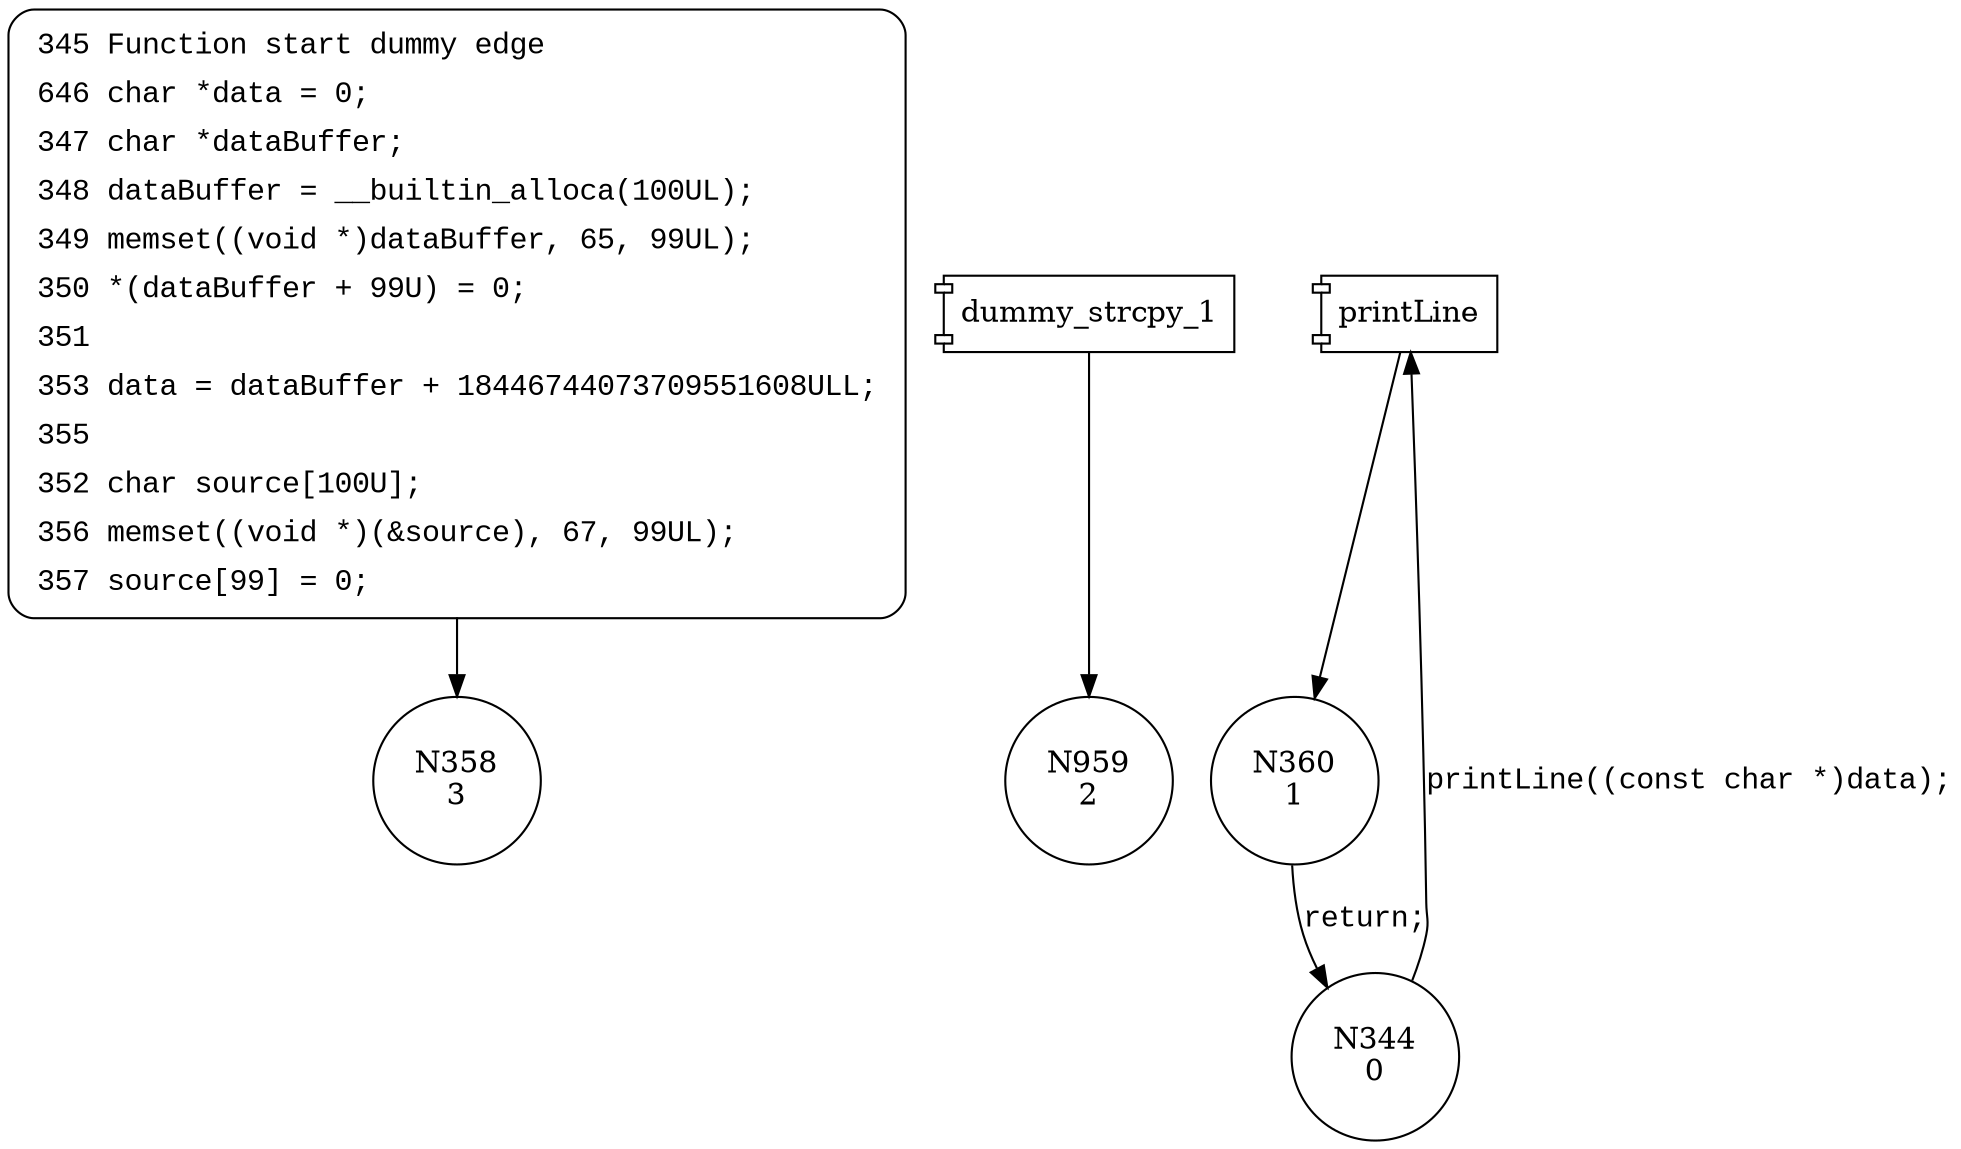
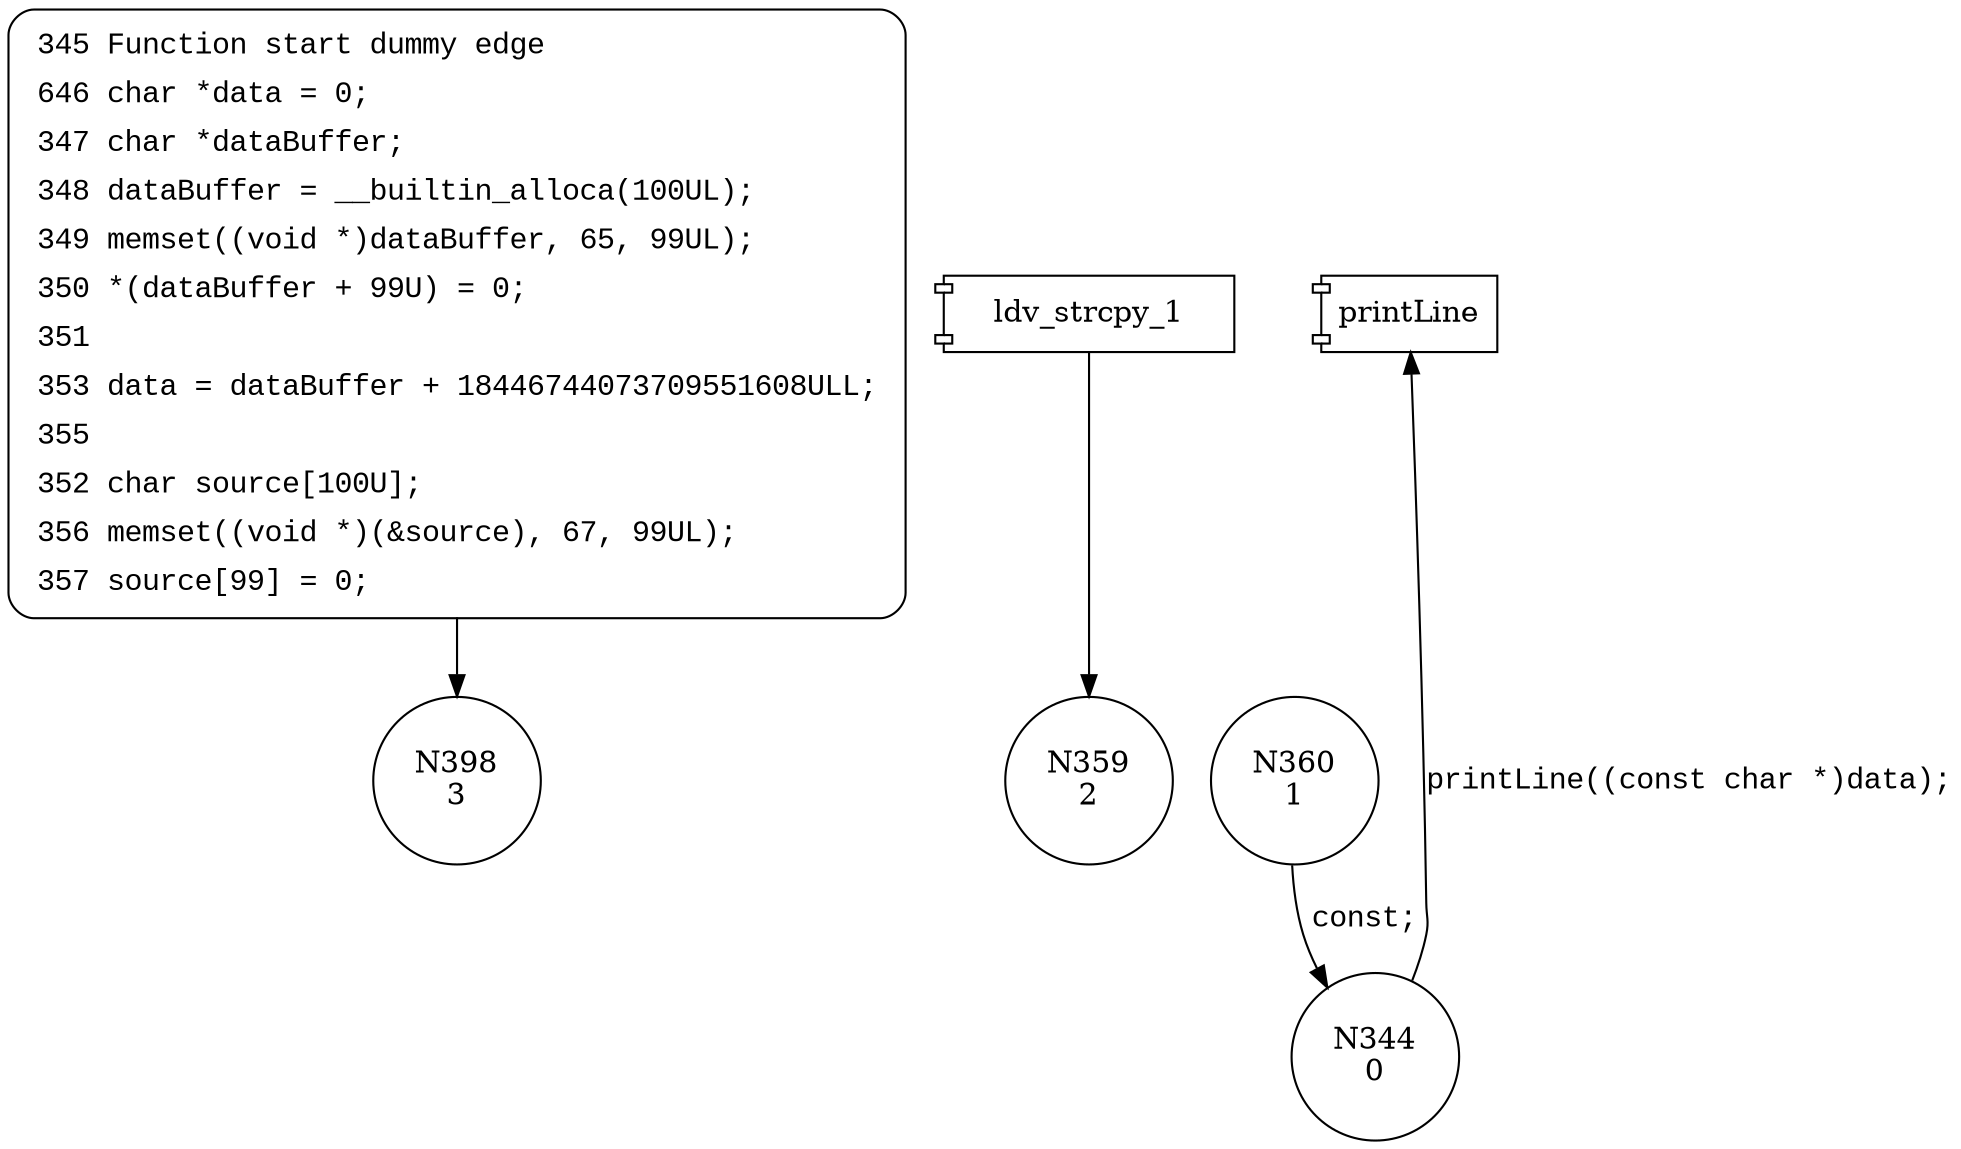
(1089, 314) -> (1089, 314)
(1360, 515) -> none
(457, 781) -> (457, 781)
(1089, 781) -> (1089, 781)
(1365, 919) -> (1365, 919)
